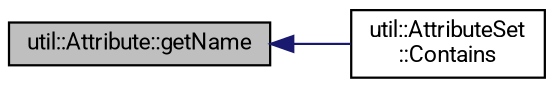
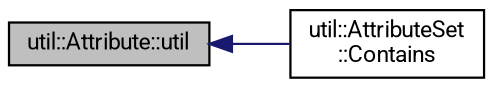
(140, 44) -> (109, 44)
